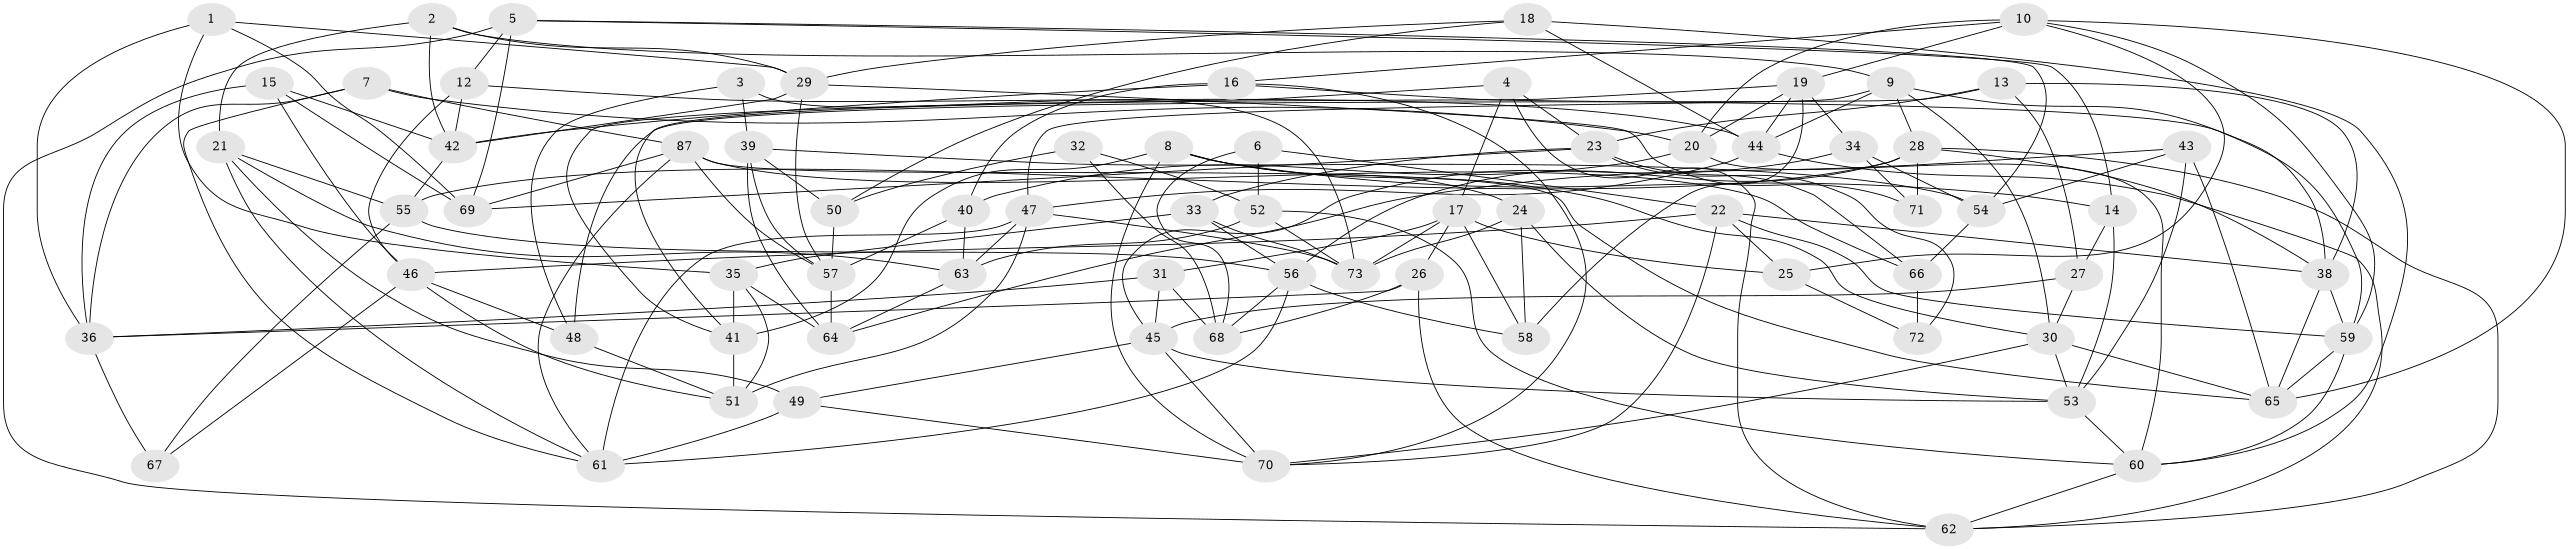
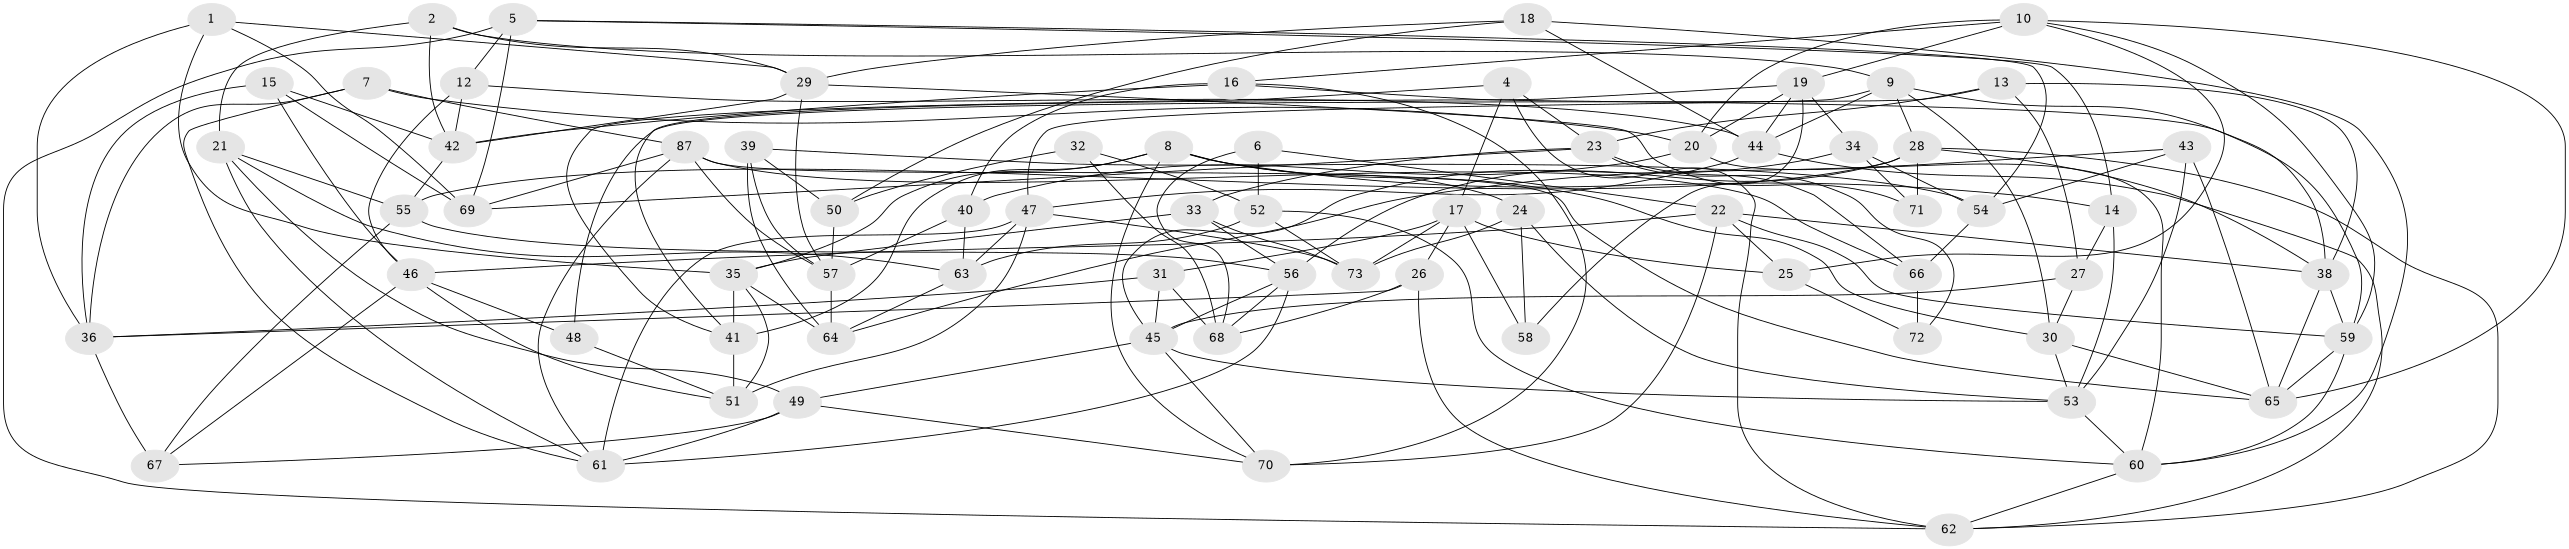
(741, 83) -> none
none -> (912, 192)
(1405, 314) -> (1220, 307)
(1643, 419) -> none
none -> (481, 451)
